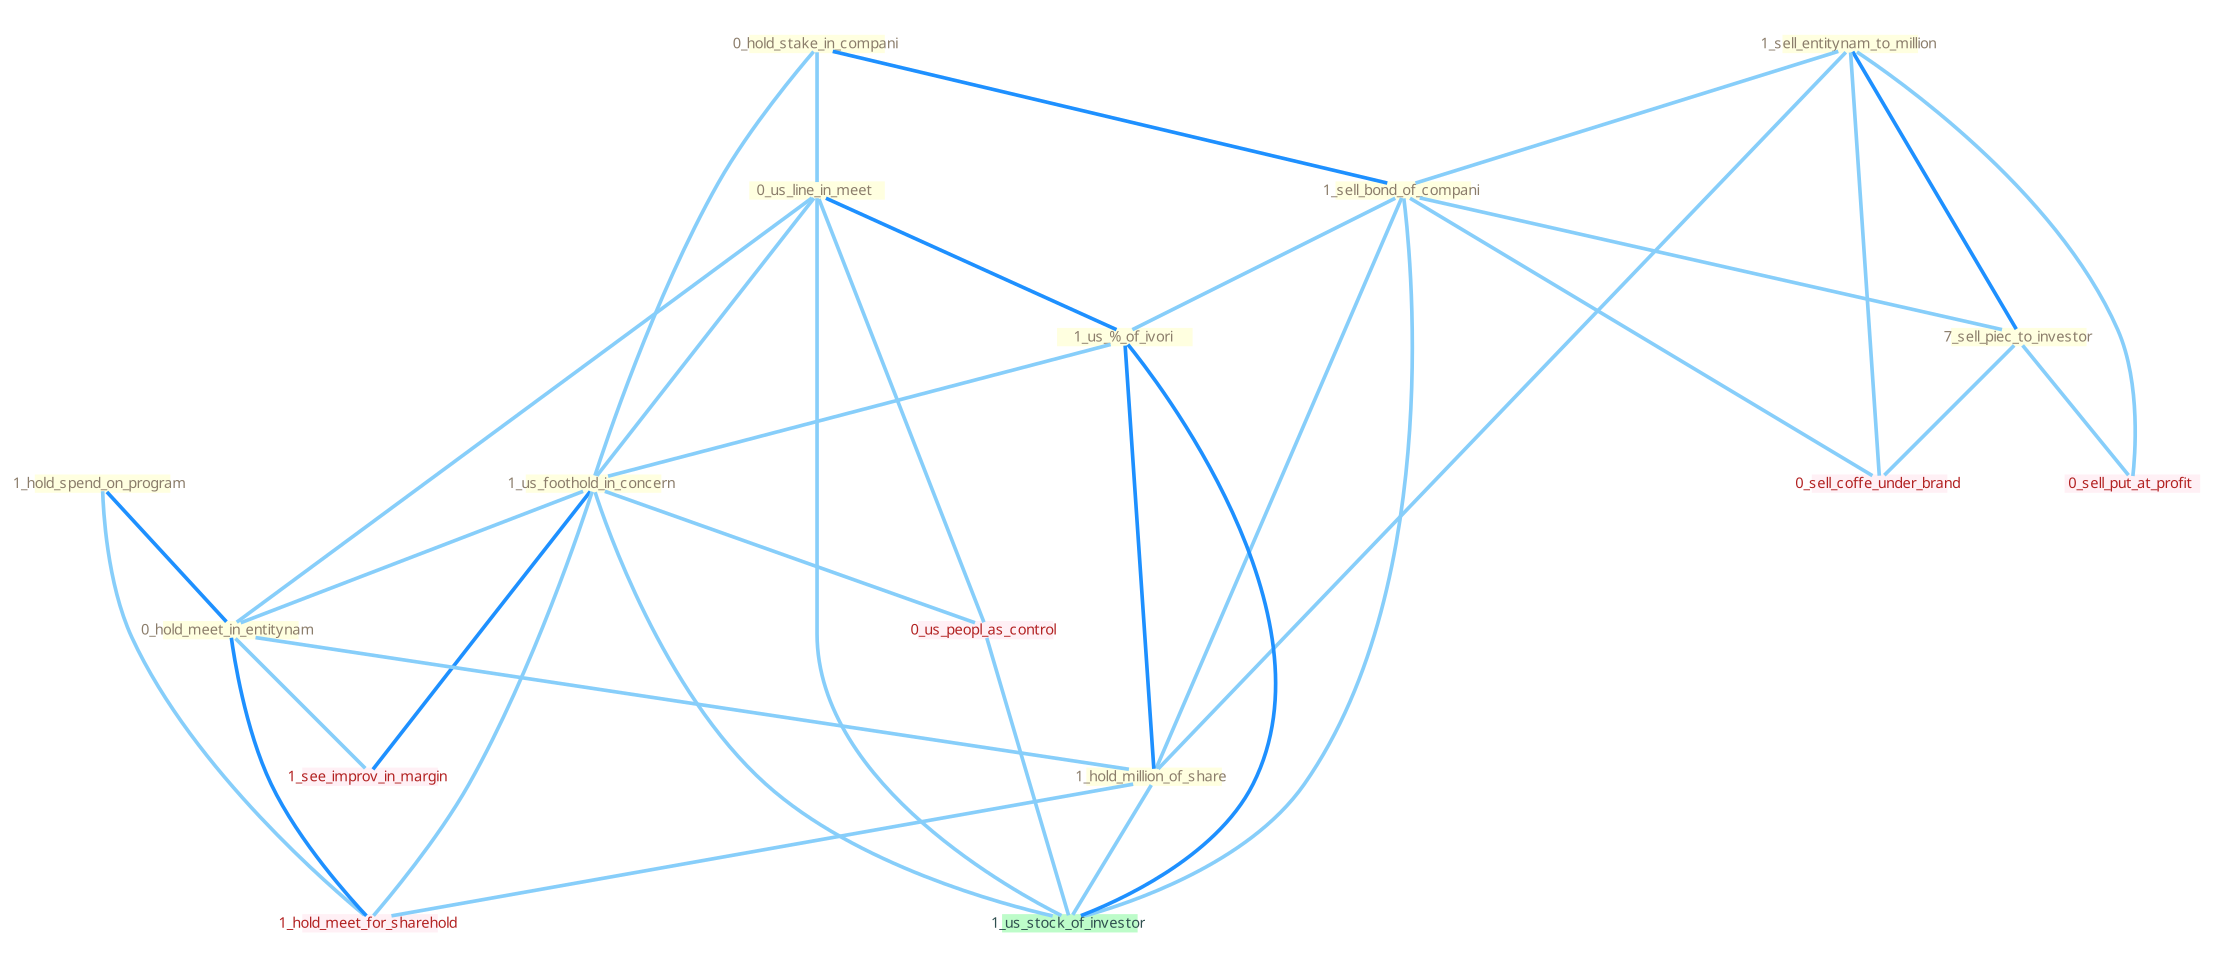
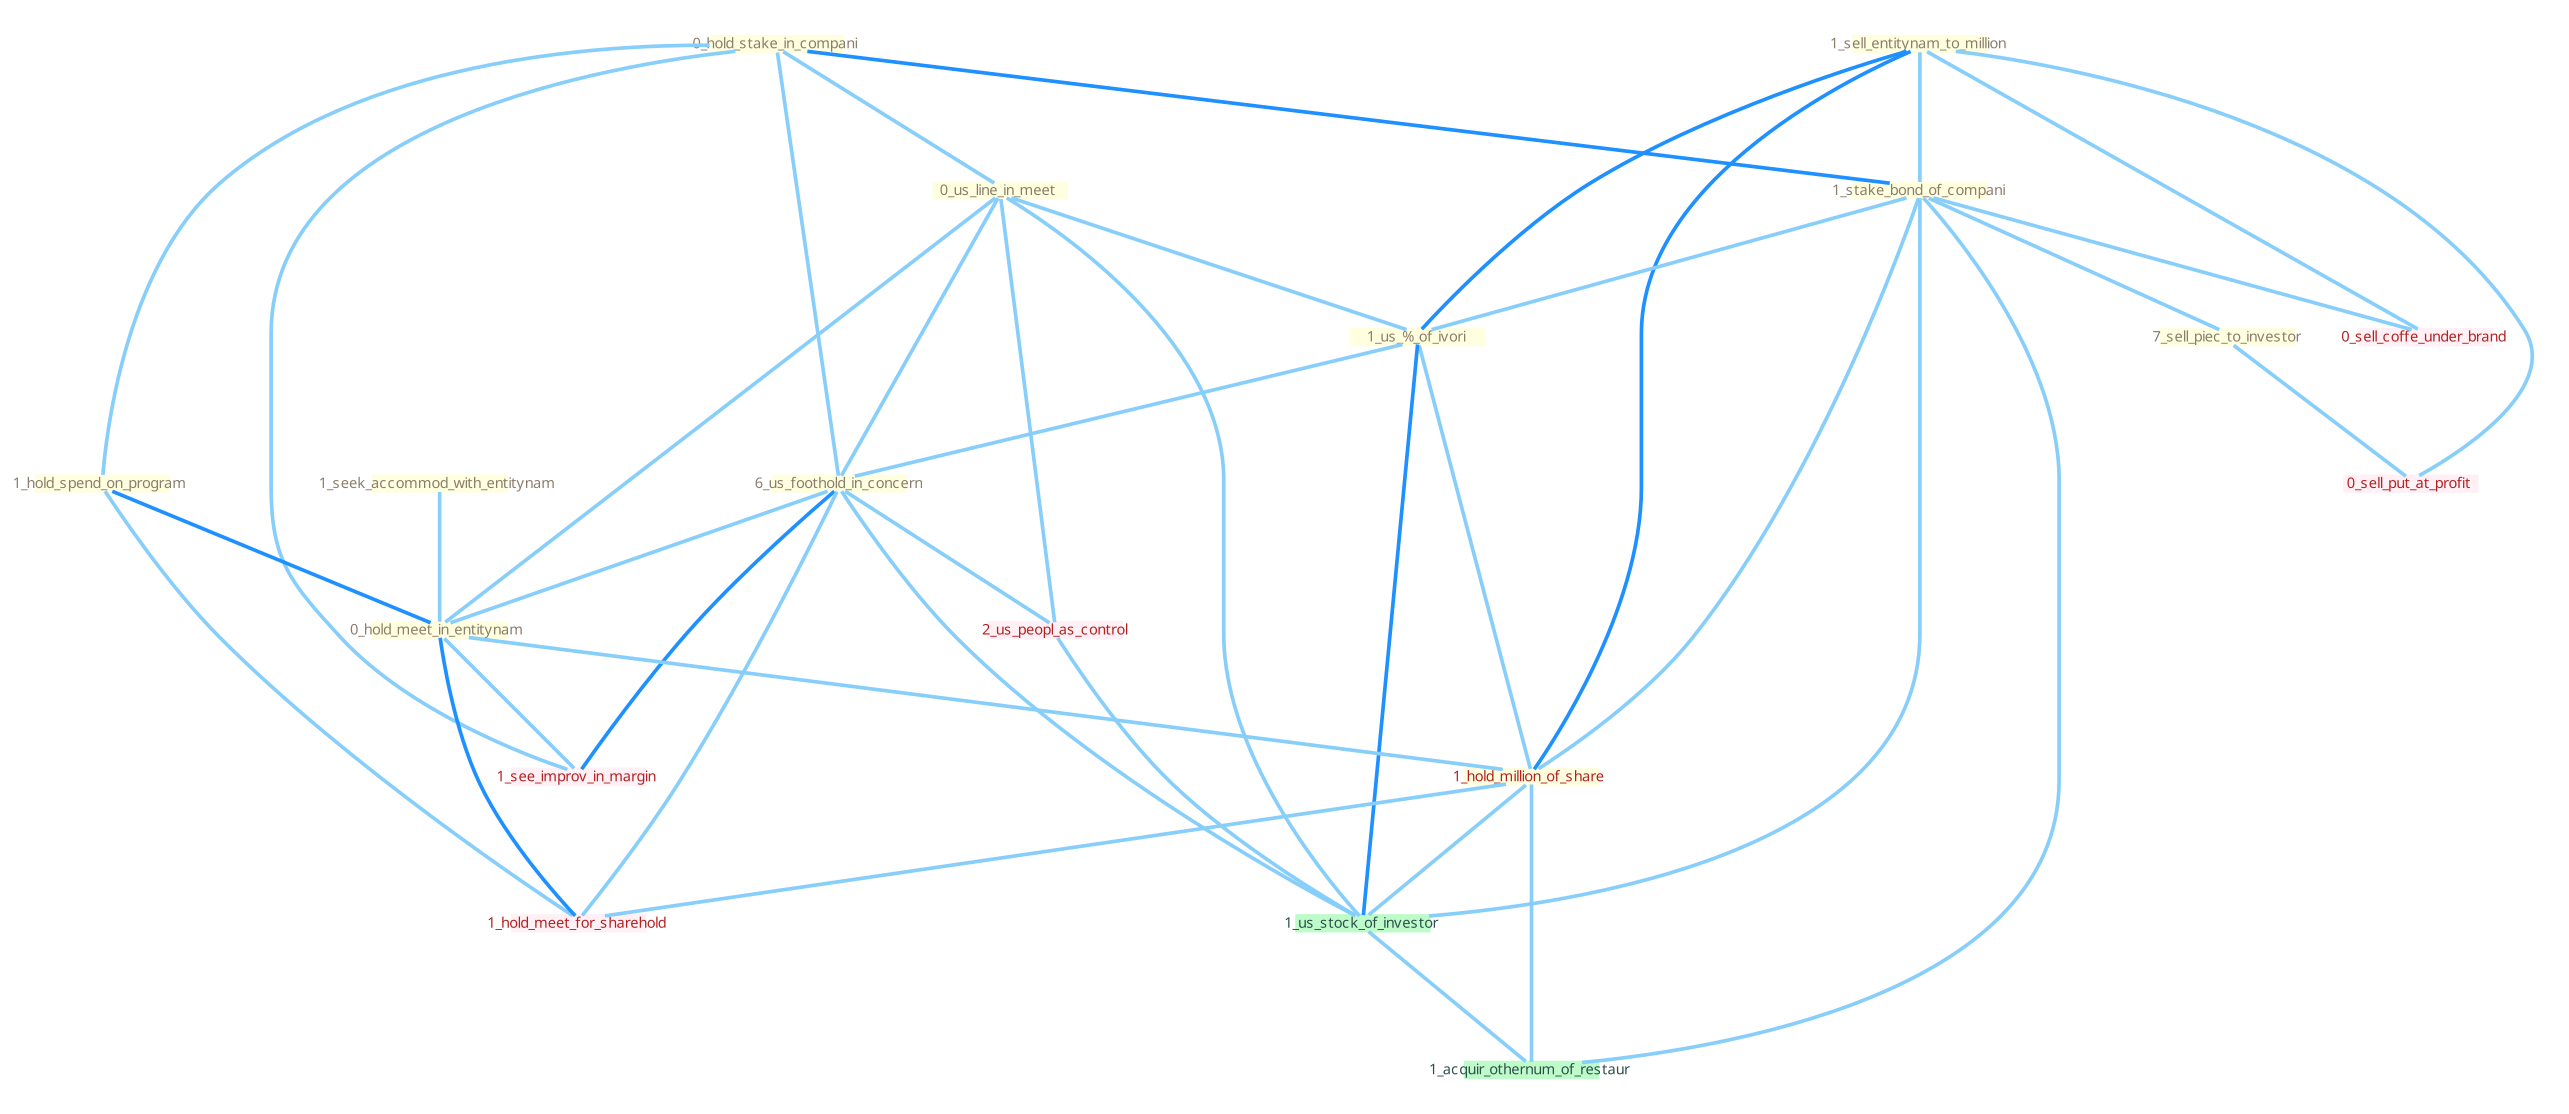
none -> (302, 129)
(1934, 190) -> (1681, 135)
(1403, 191) -> (1920, 191)
(971, 264) -> (1209, 264)
none -> (271, 334)
(1949, 410) -> none
(1502, 411) -> (1641, 358)
none -> (440, 484)
(594, 484) -> (839, 484)
(1139, 557) -> (1475, 557)
(986, 630) -> (1055, 630)
(1154, 777) -> (1532, 777)
none -> (1532, 1070)
